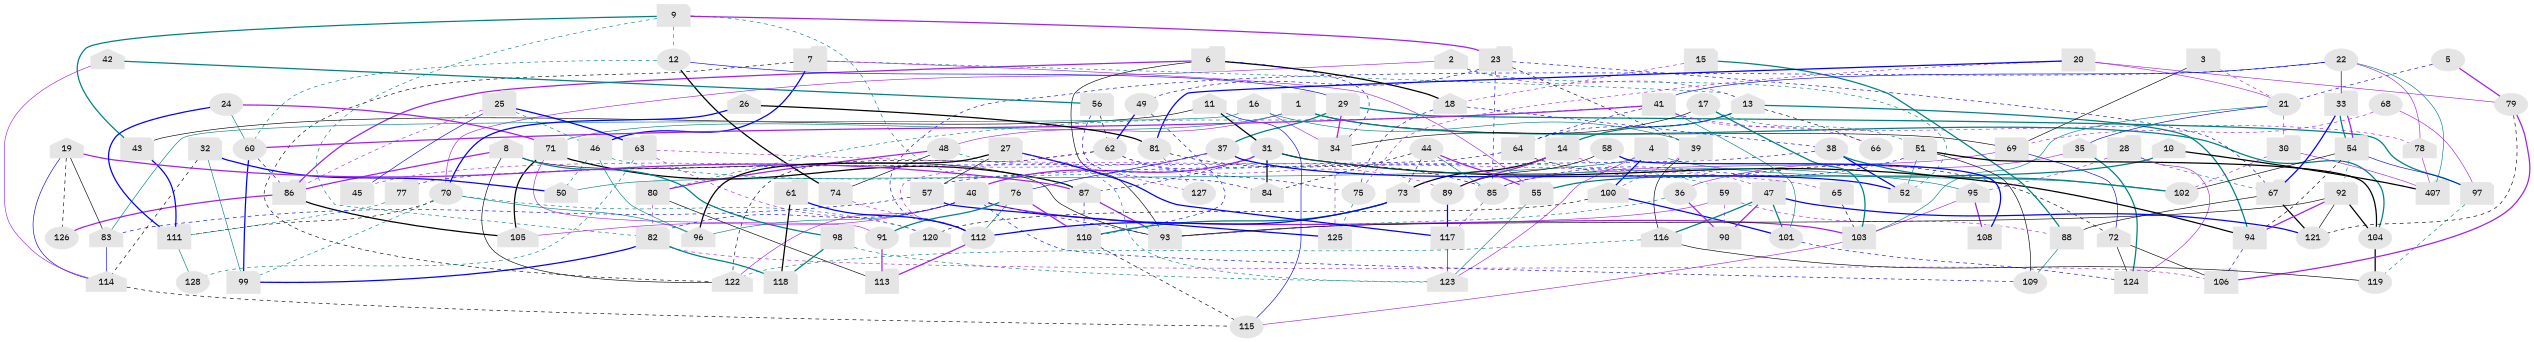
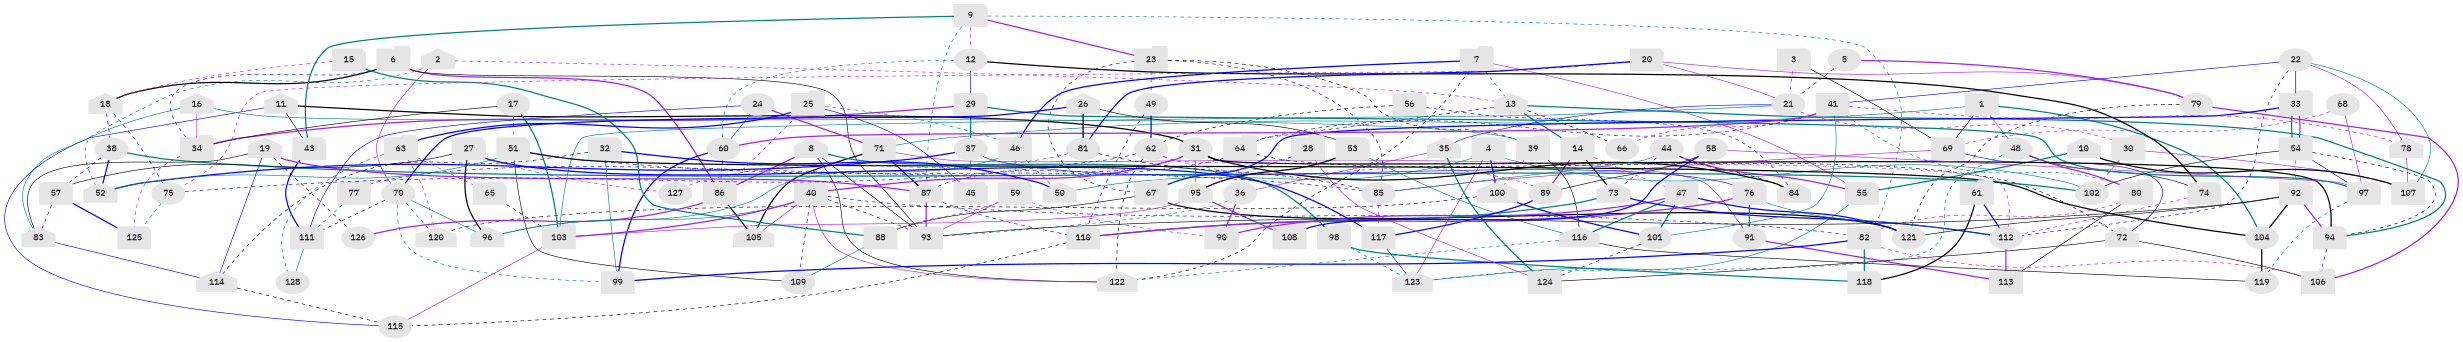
(108, 60) -> none
(113, 141) -> (466, 124)
none -> (1353, 149)
none -> (2037, 166)
(2433, 193) -> (2408, 193)
